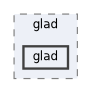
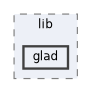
(46, 25) -> (46, 25)
